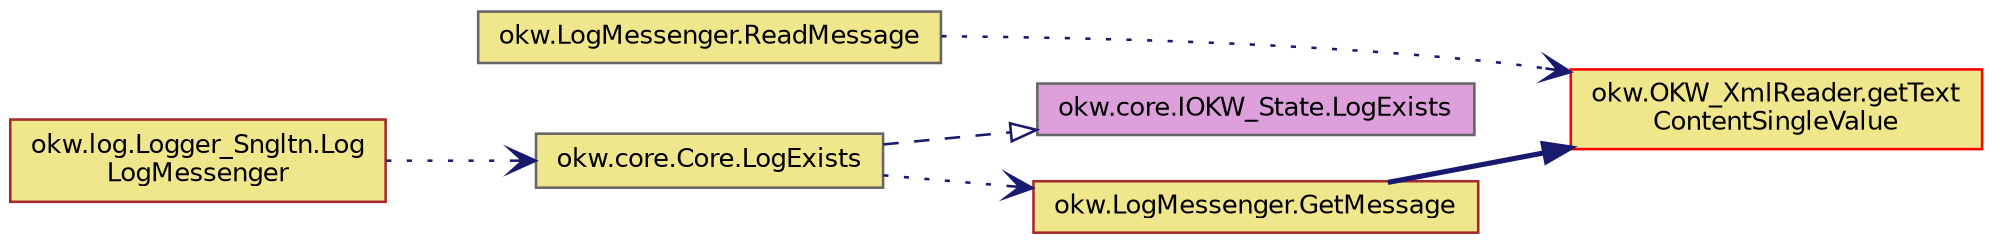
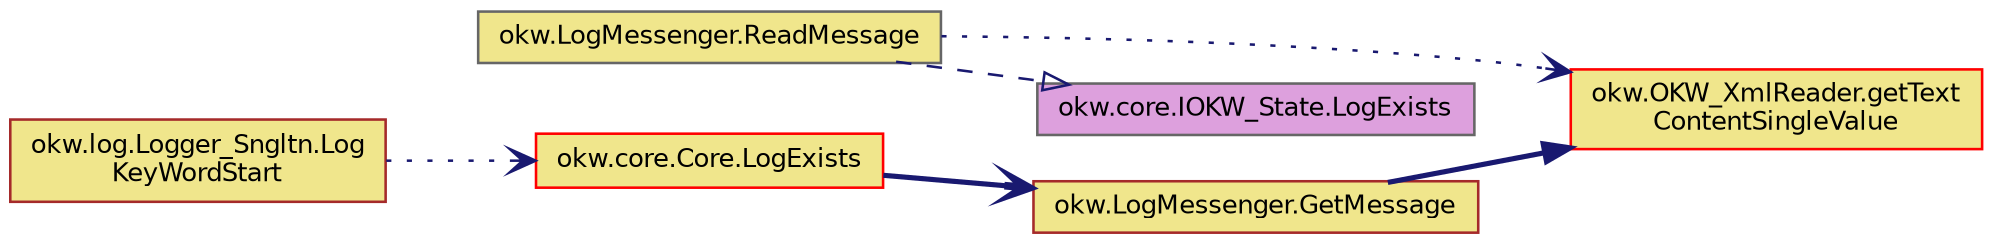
(947, 138) -> (970, 72)
(198, 161) -> (198, 161)
(710, 161) -> (710, 161)
(945, 181) -> (945, 181)
